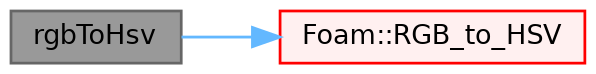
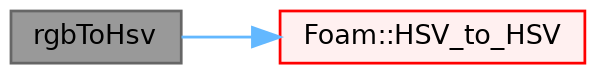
(432, 37) -> (432, 37)
